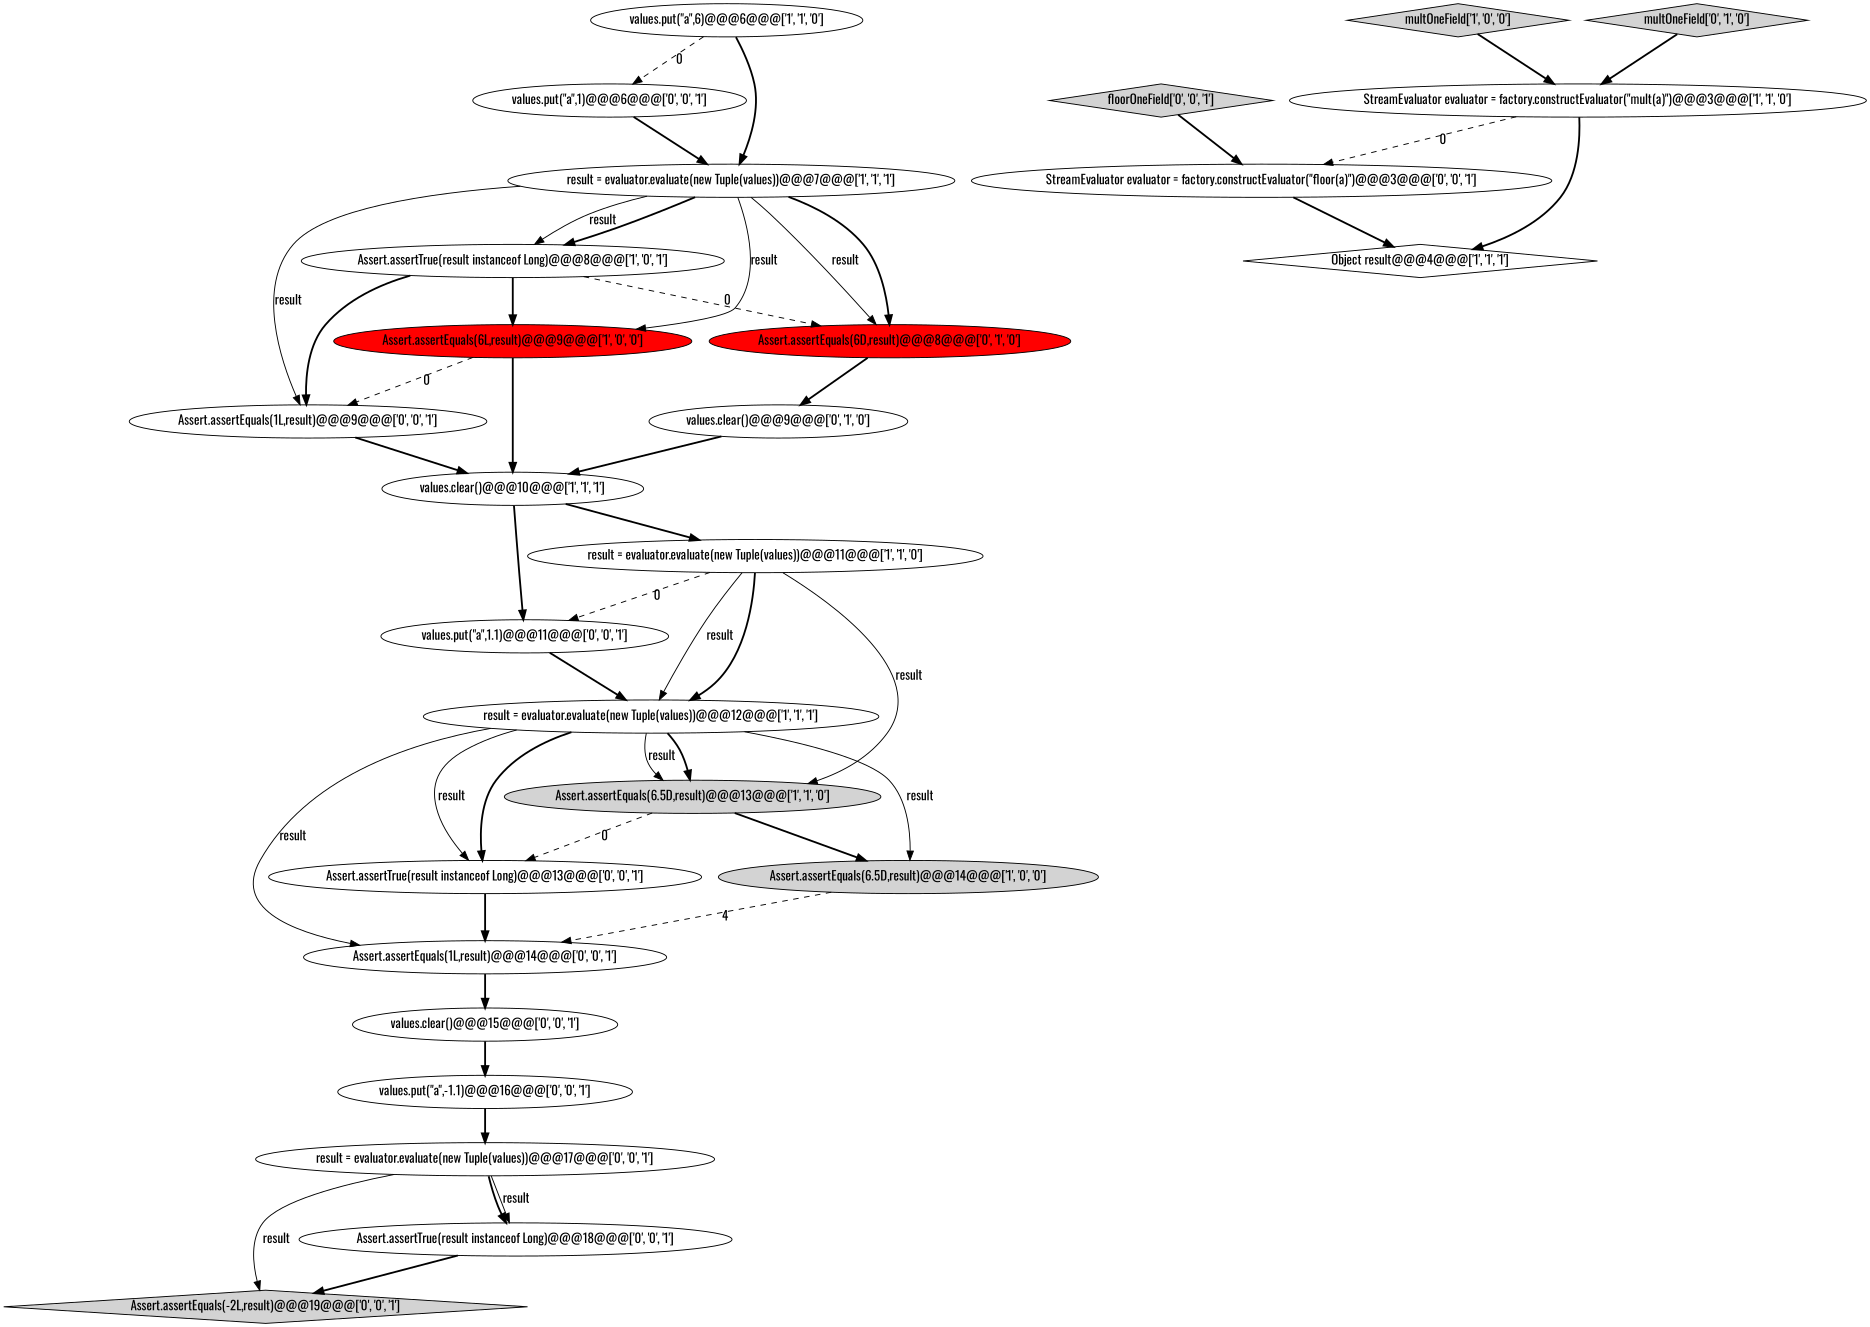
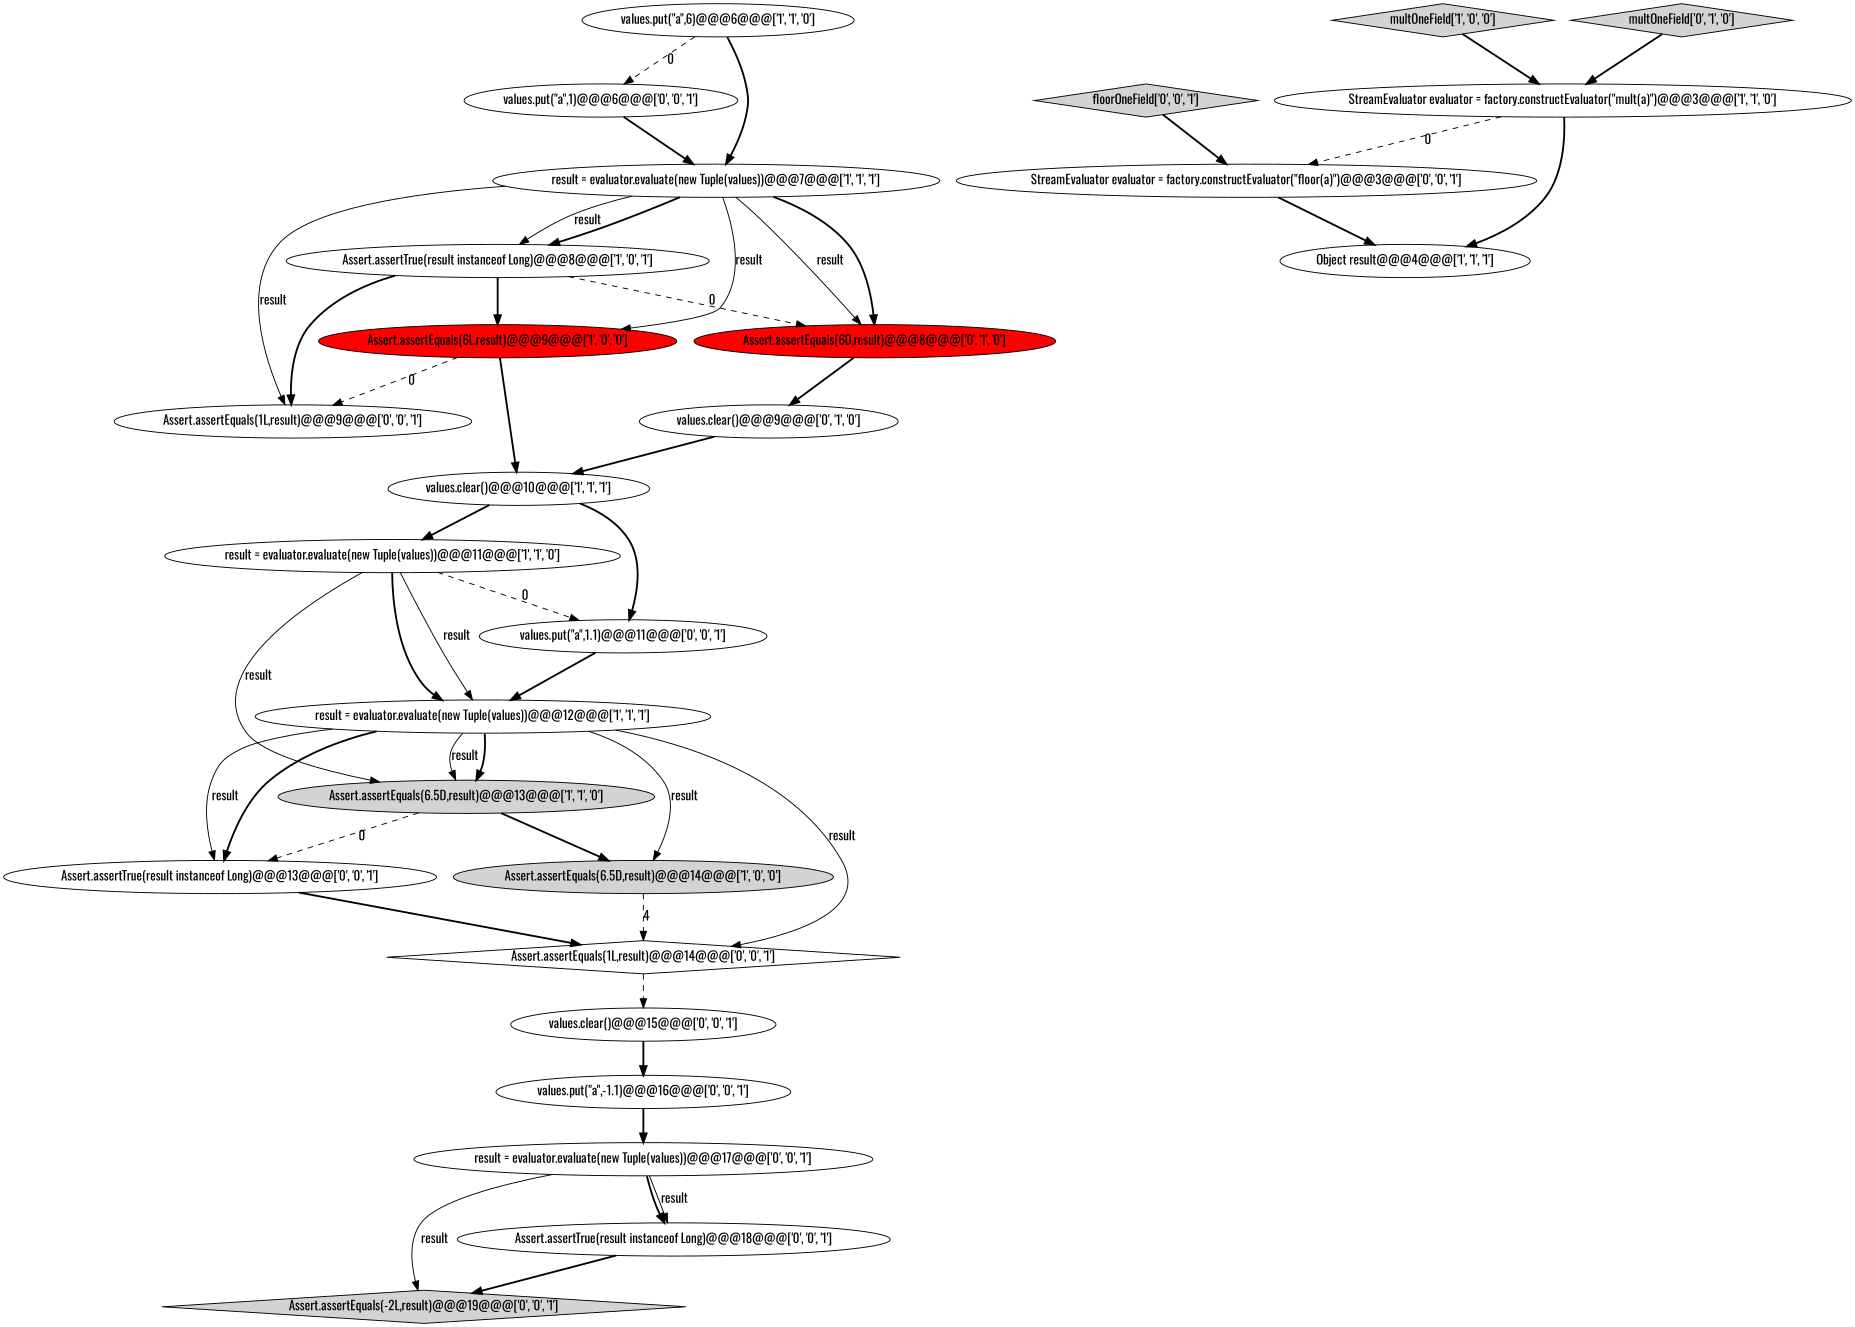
(1420, 261) -> (1405, 261)
(407, 454) -> none
(485, 957) -> (643, 957)
(485, 986) -> (643, 986)
